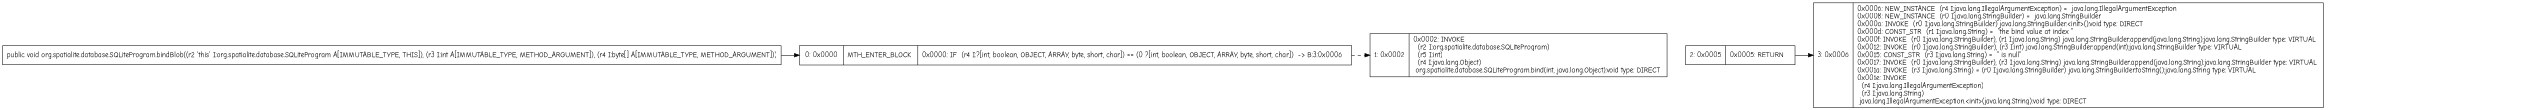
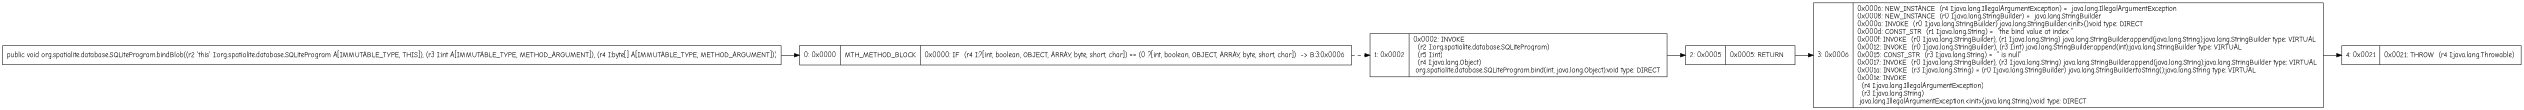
(879, 55) -> (881, 55)
none -> (1674, 55)
none -> (2431, 55)
